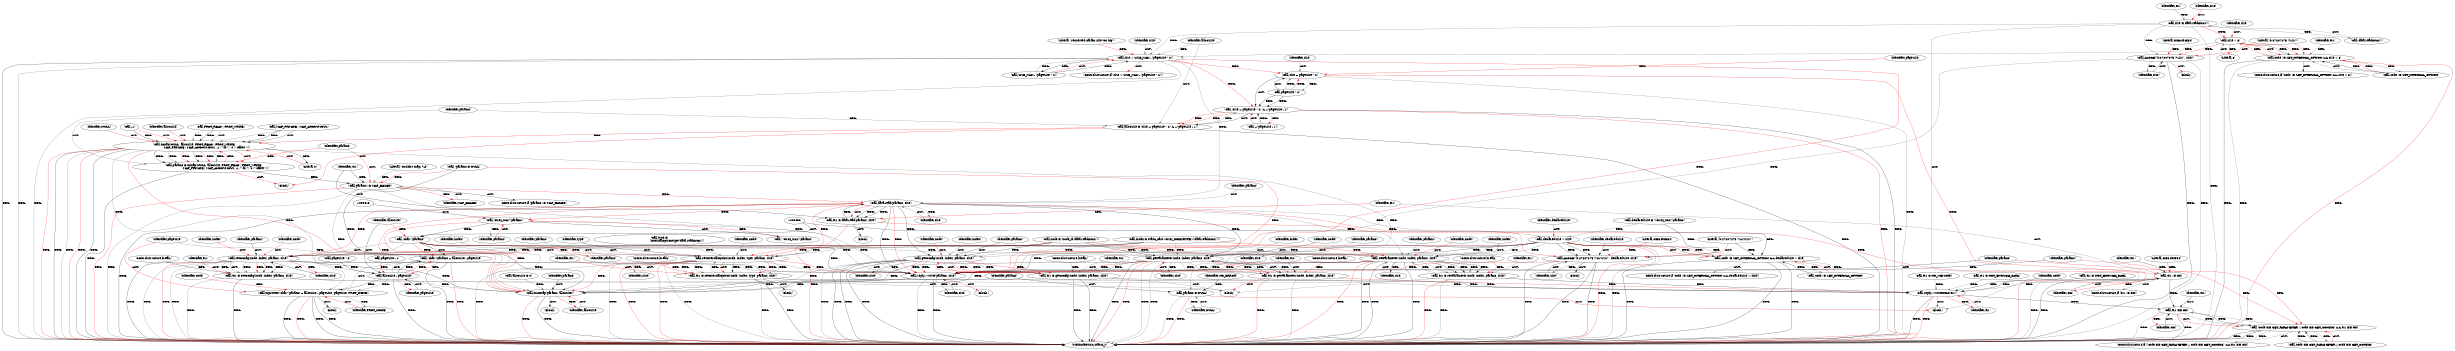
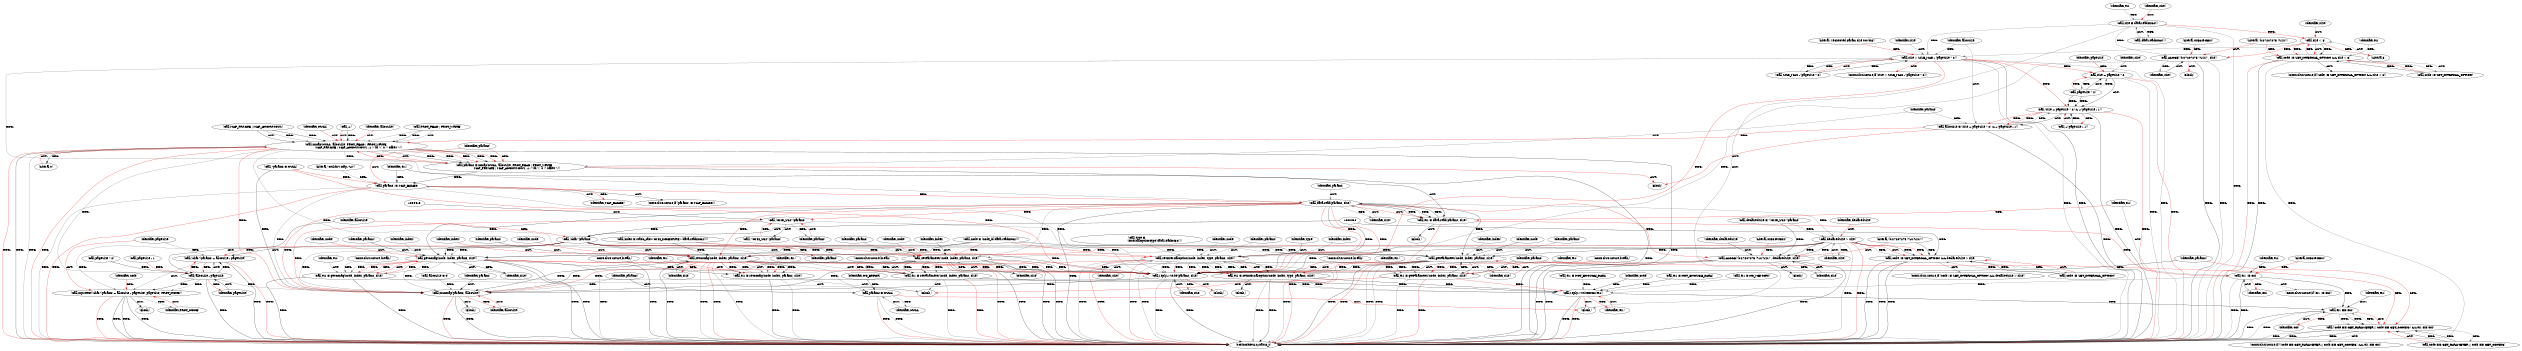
none -> (503, 245)
(960, 245) -> none
